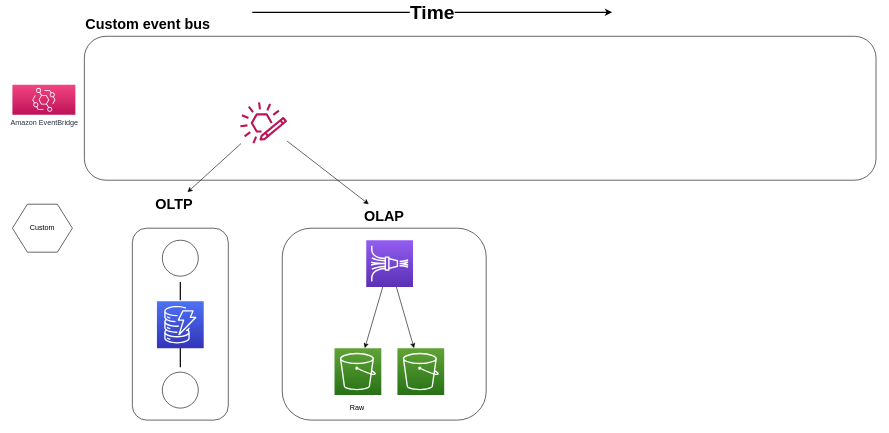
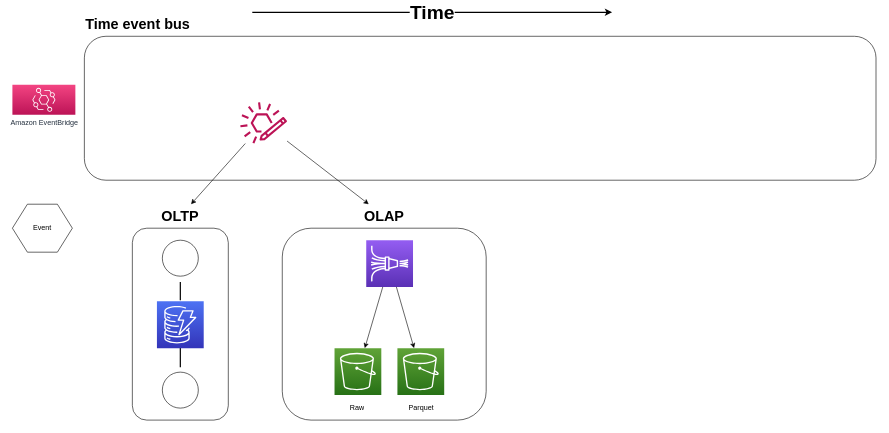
(146, 24) -> (136, 24)
(174, 204) -> (180, 216)
(42, 228) -> (42, 228)
none -> (422, 408)
